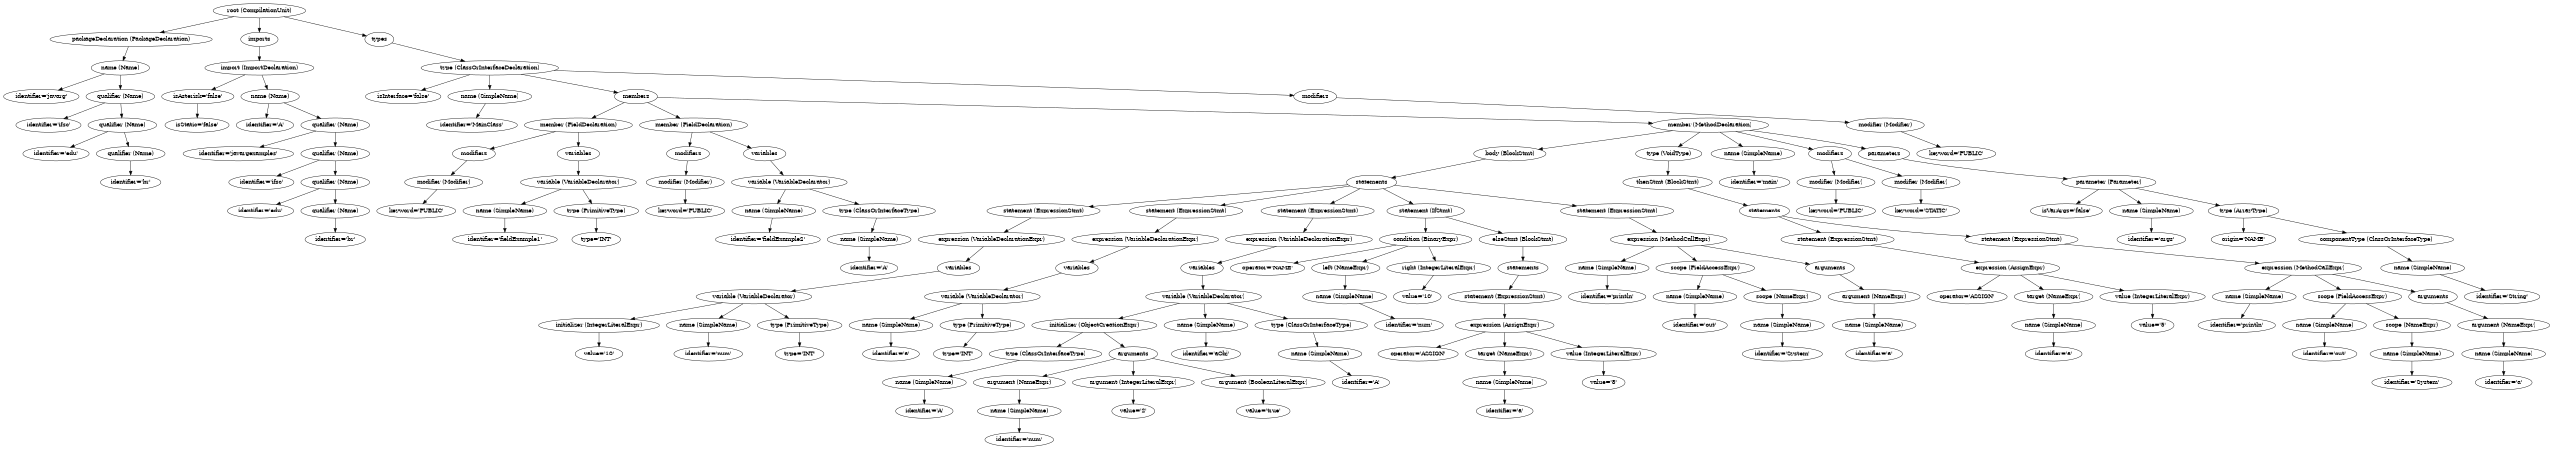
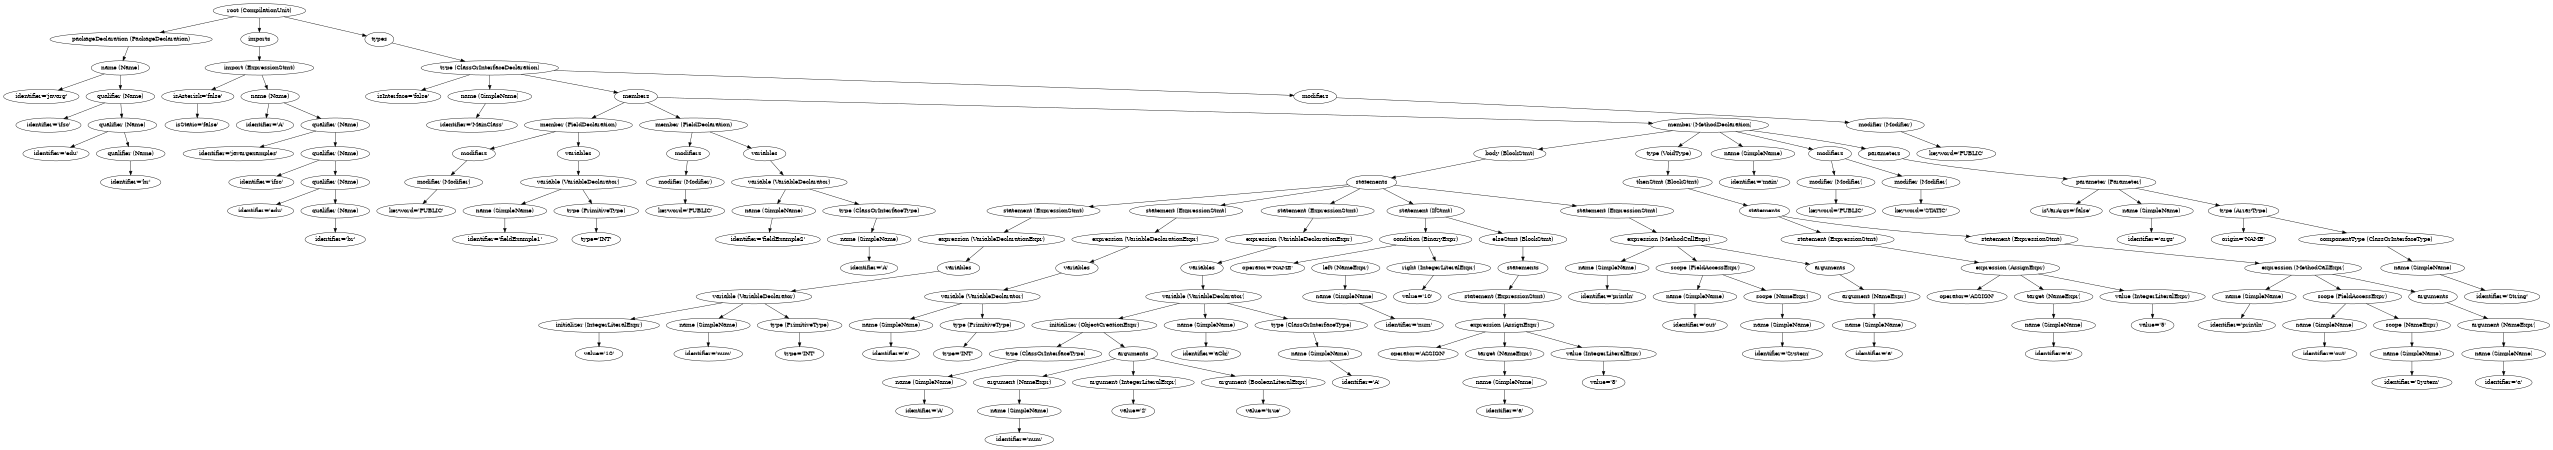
(259, 68) -> (259, 68)
(1387, 253) -> none
